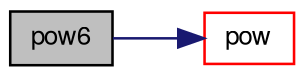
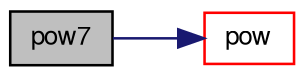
(61, 38) -> (61, 38)
